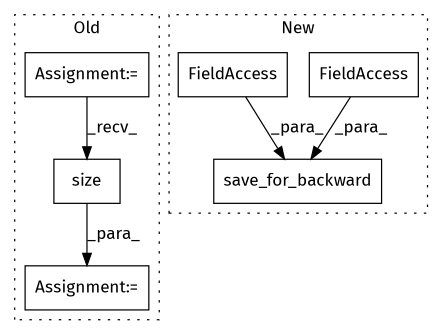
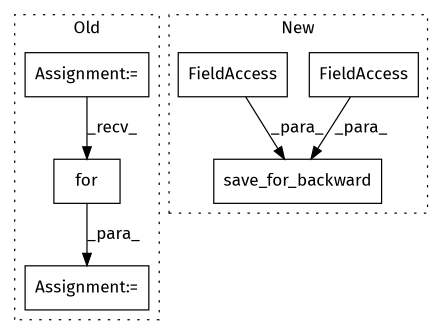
(87, 181) -> (87, 181)
